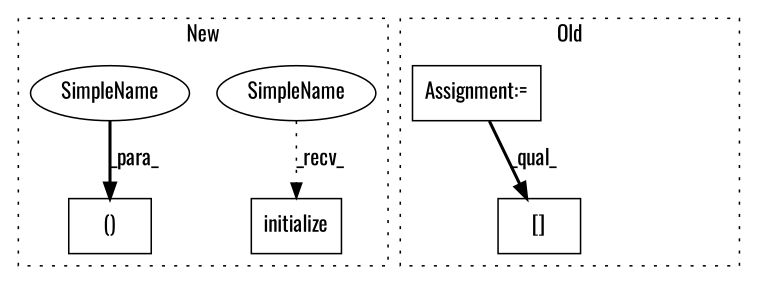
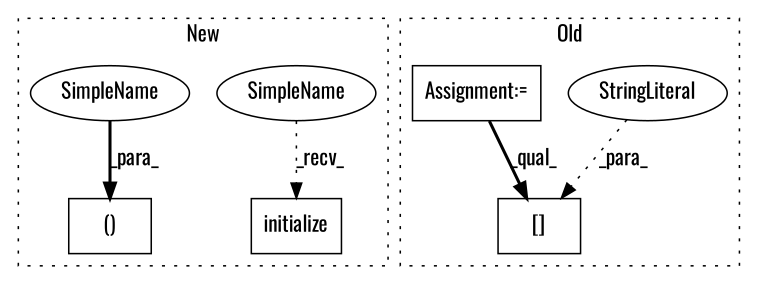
none -> (648, 93)
